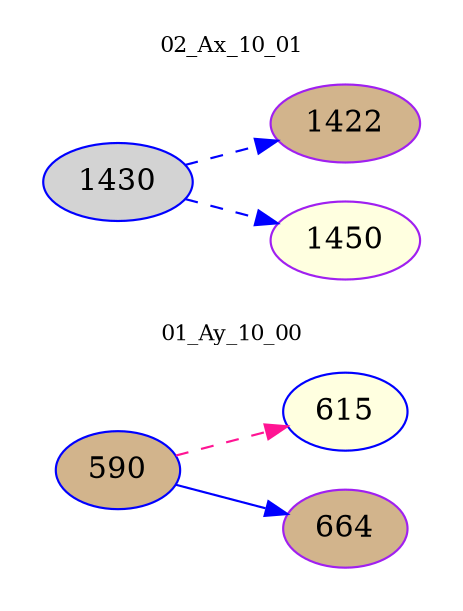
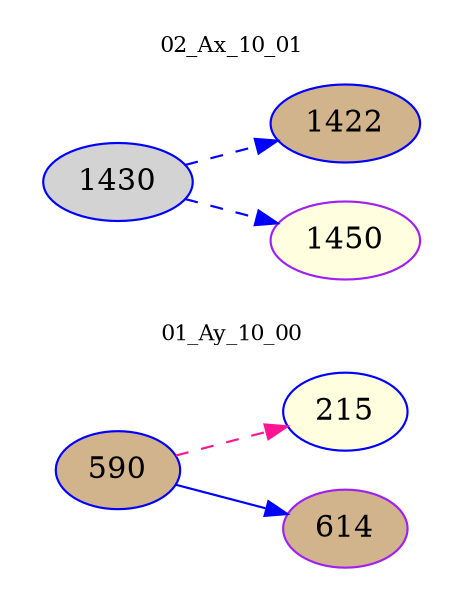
(345, 123) -> (345, 123)
(345, 412) -> (345, 412)
(345, 529) -> (345, 529)
